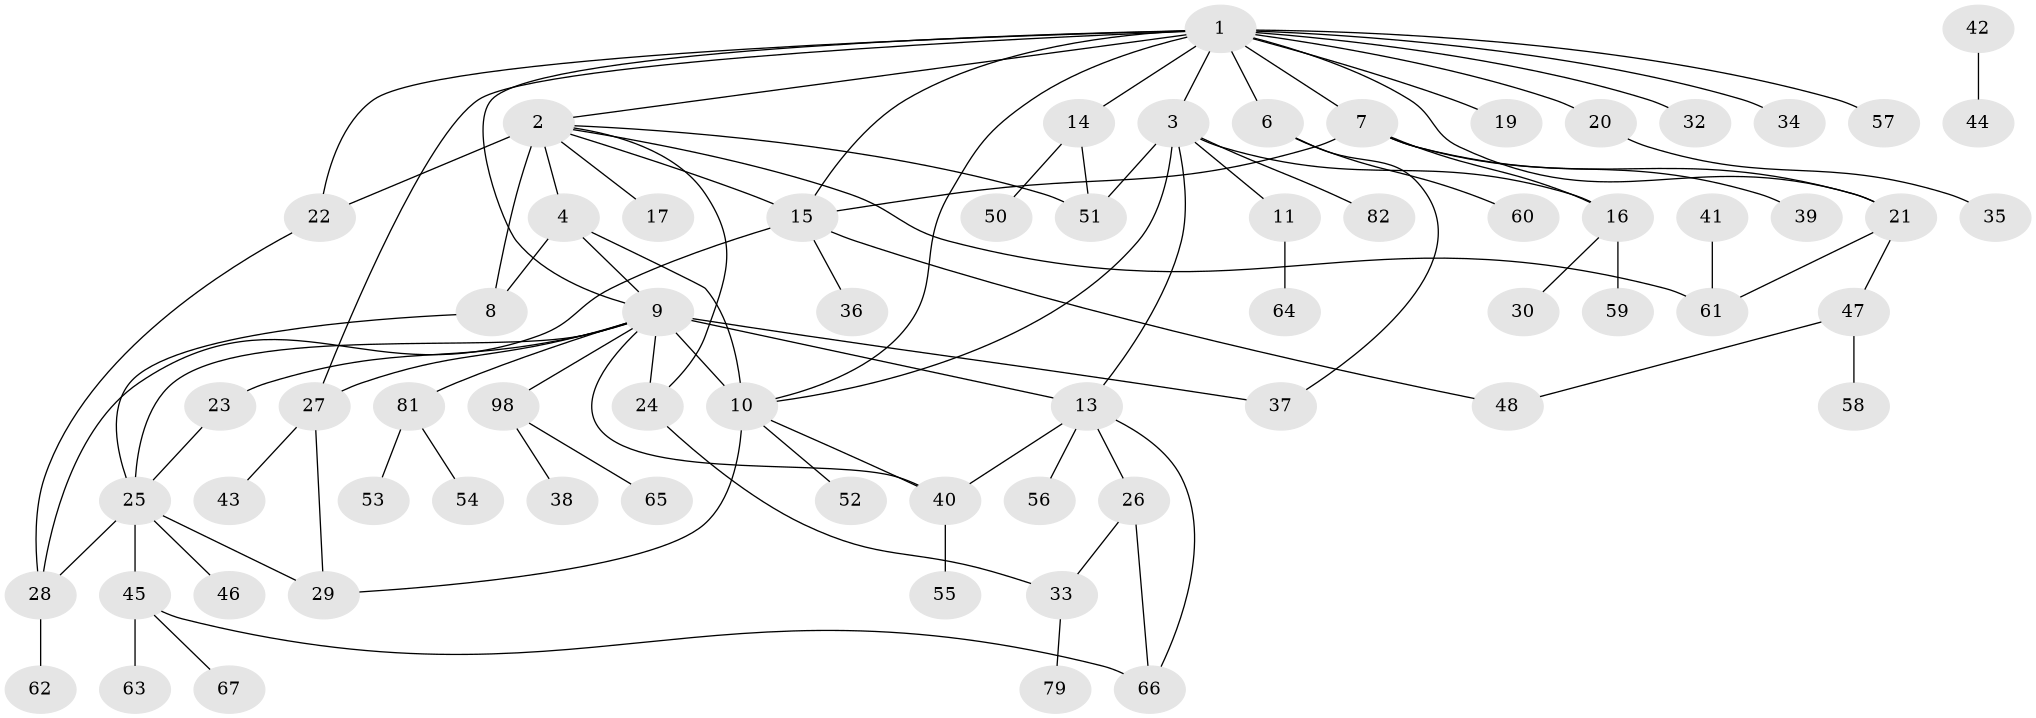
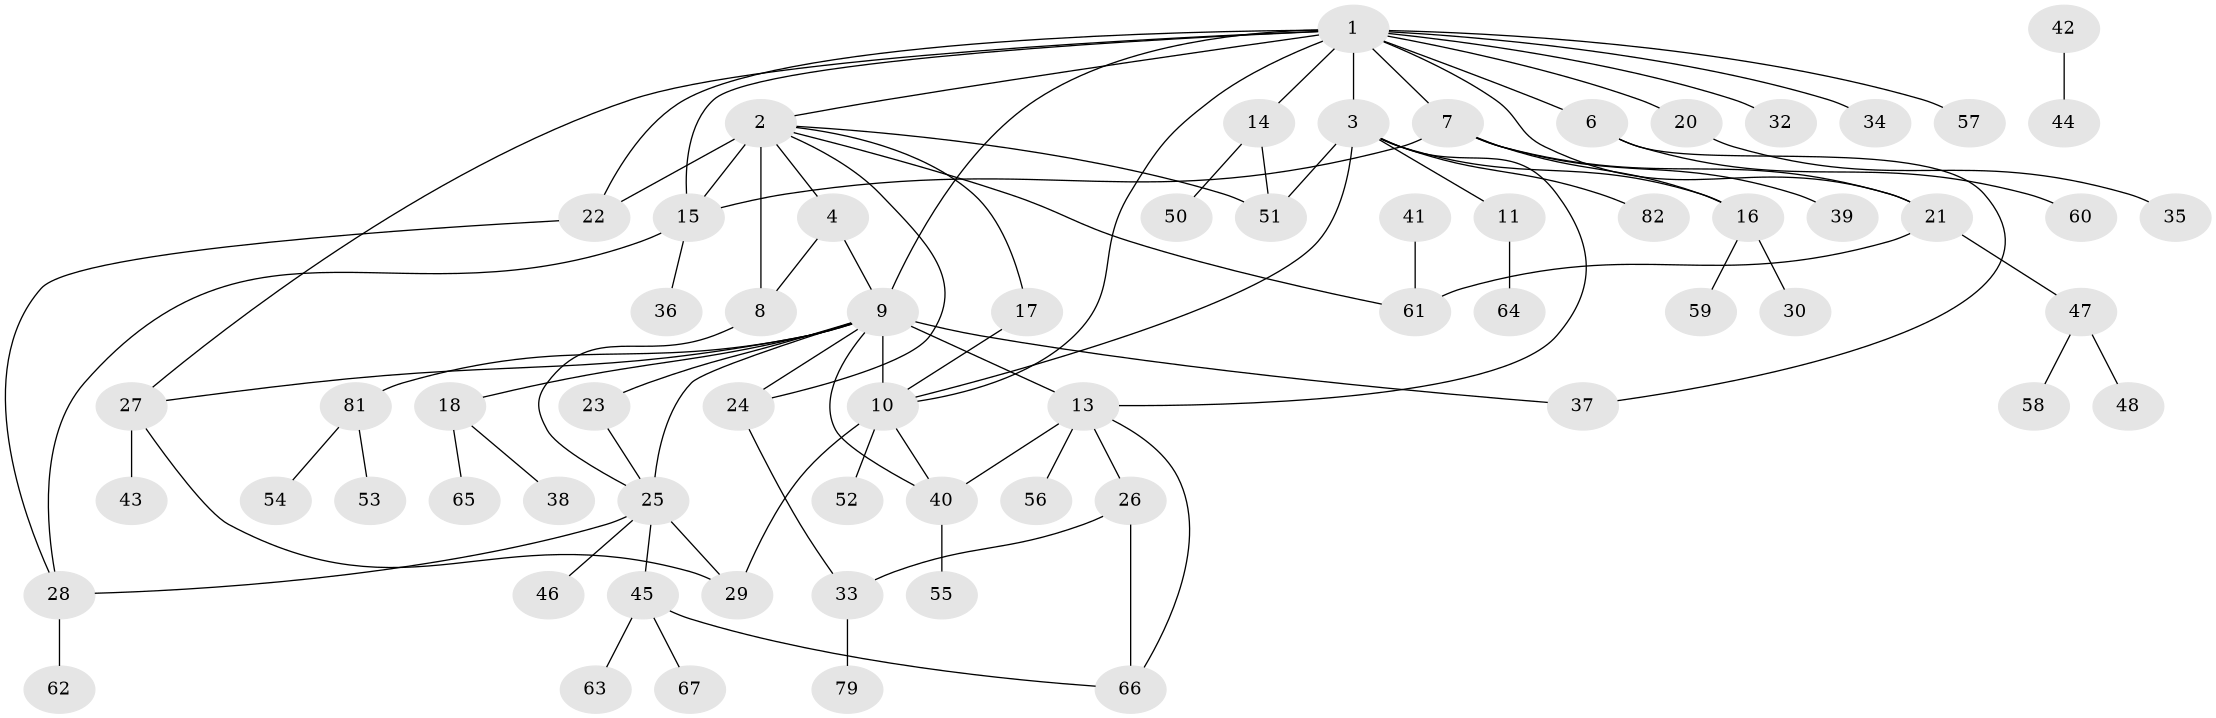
(1506, 123) -> none
(694, 282) -> (955, 359)
(1134, 321) -> none
(503, 406) -> (450, 406)
